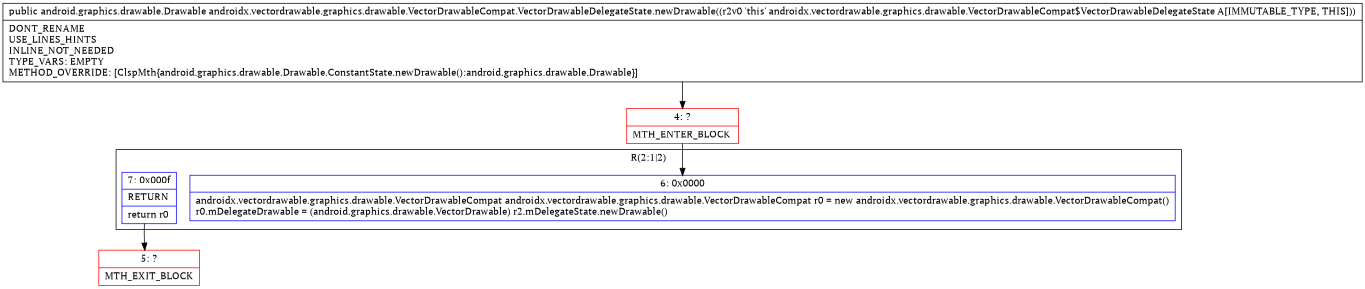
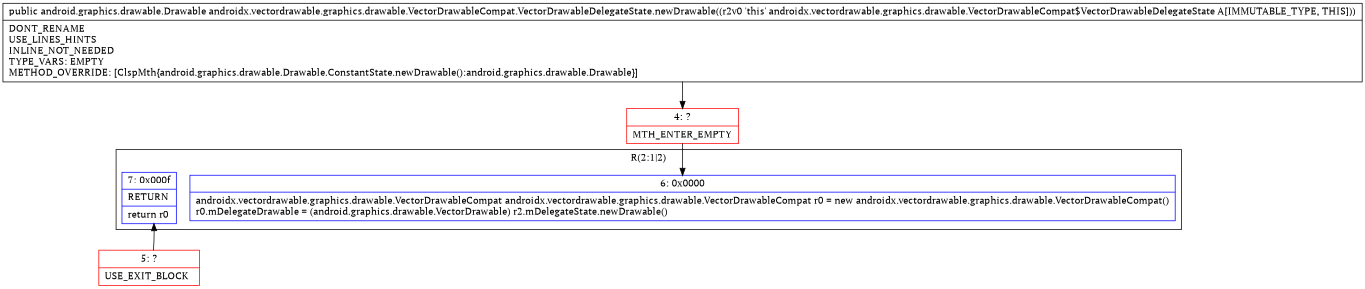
(681, 134) -> (683, 134)
(144, 234) -> (154, 241)
(149, 276) -> (147, 276)
